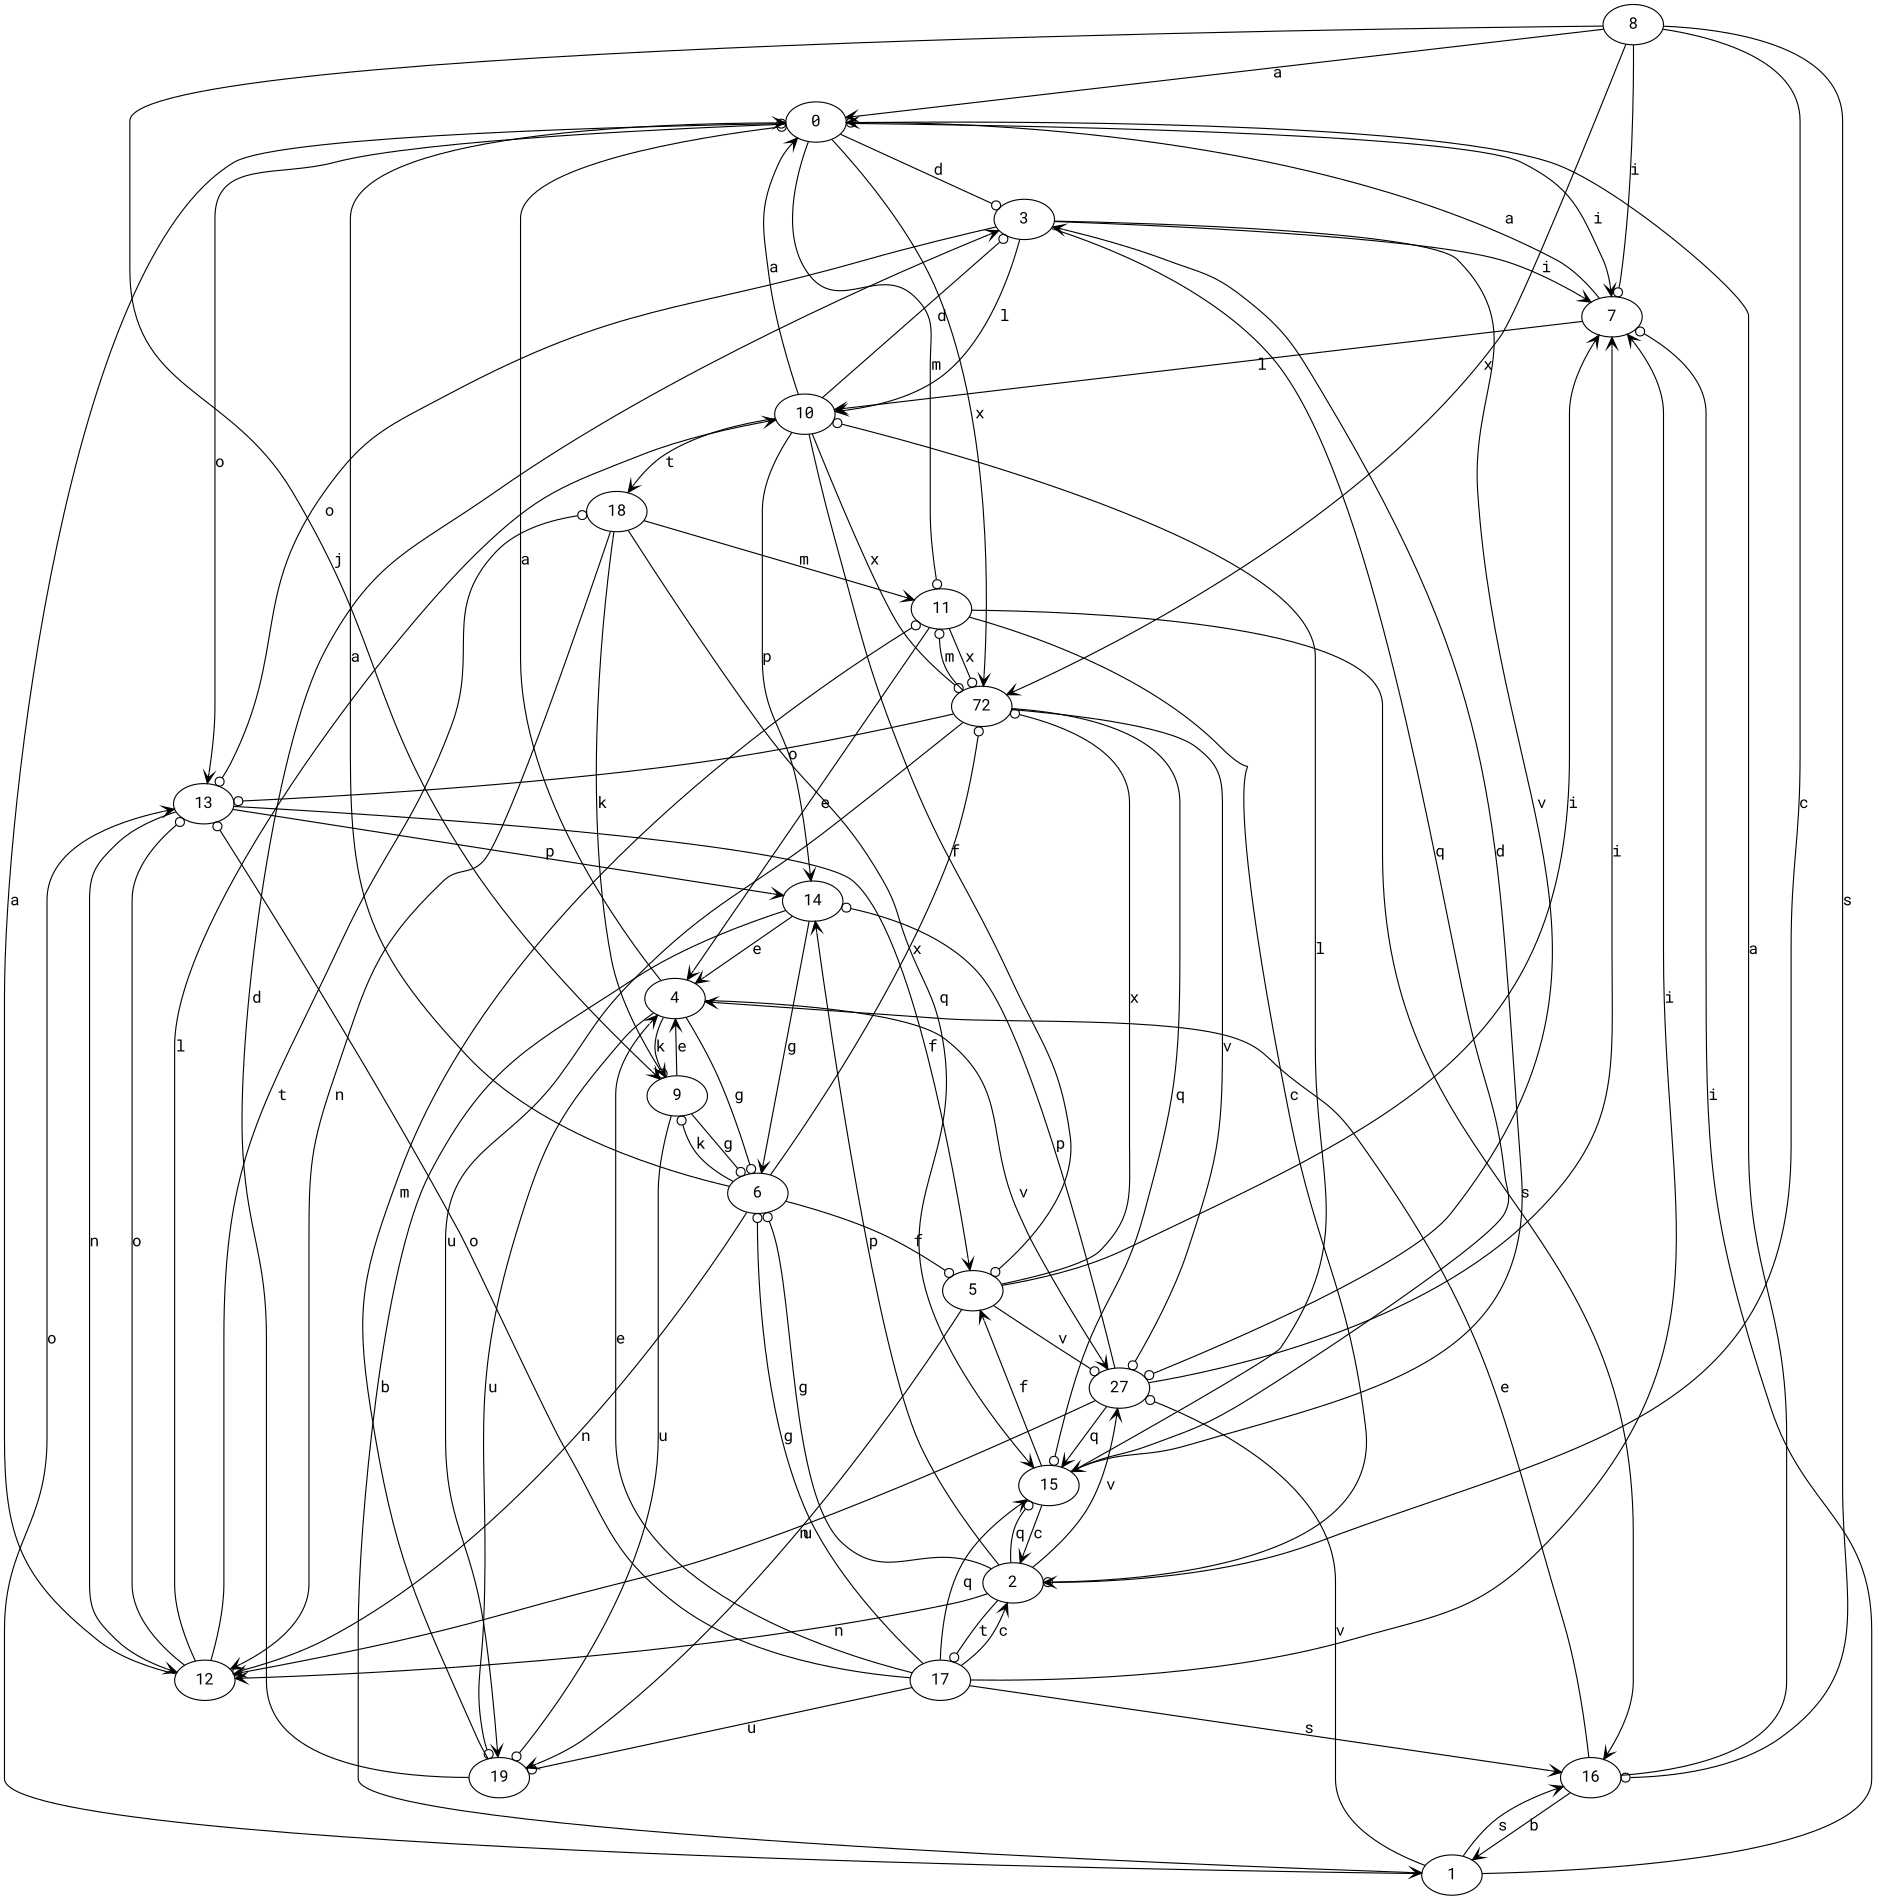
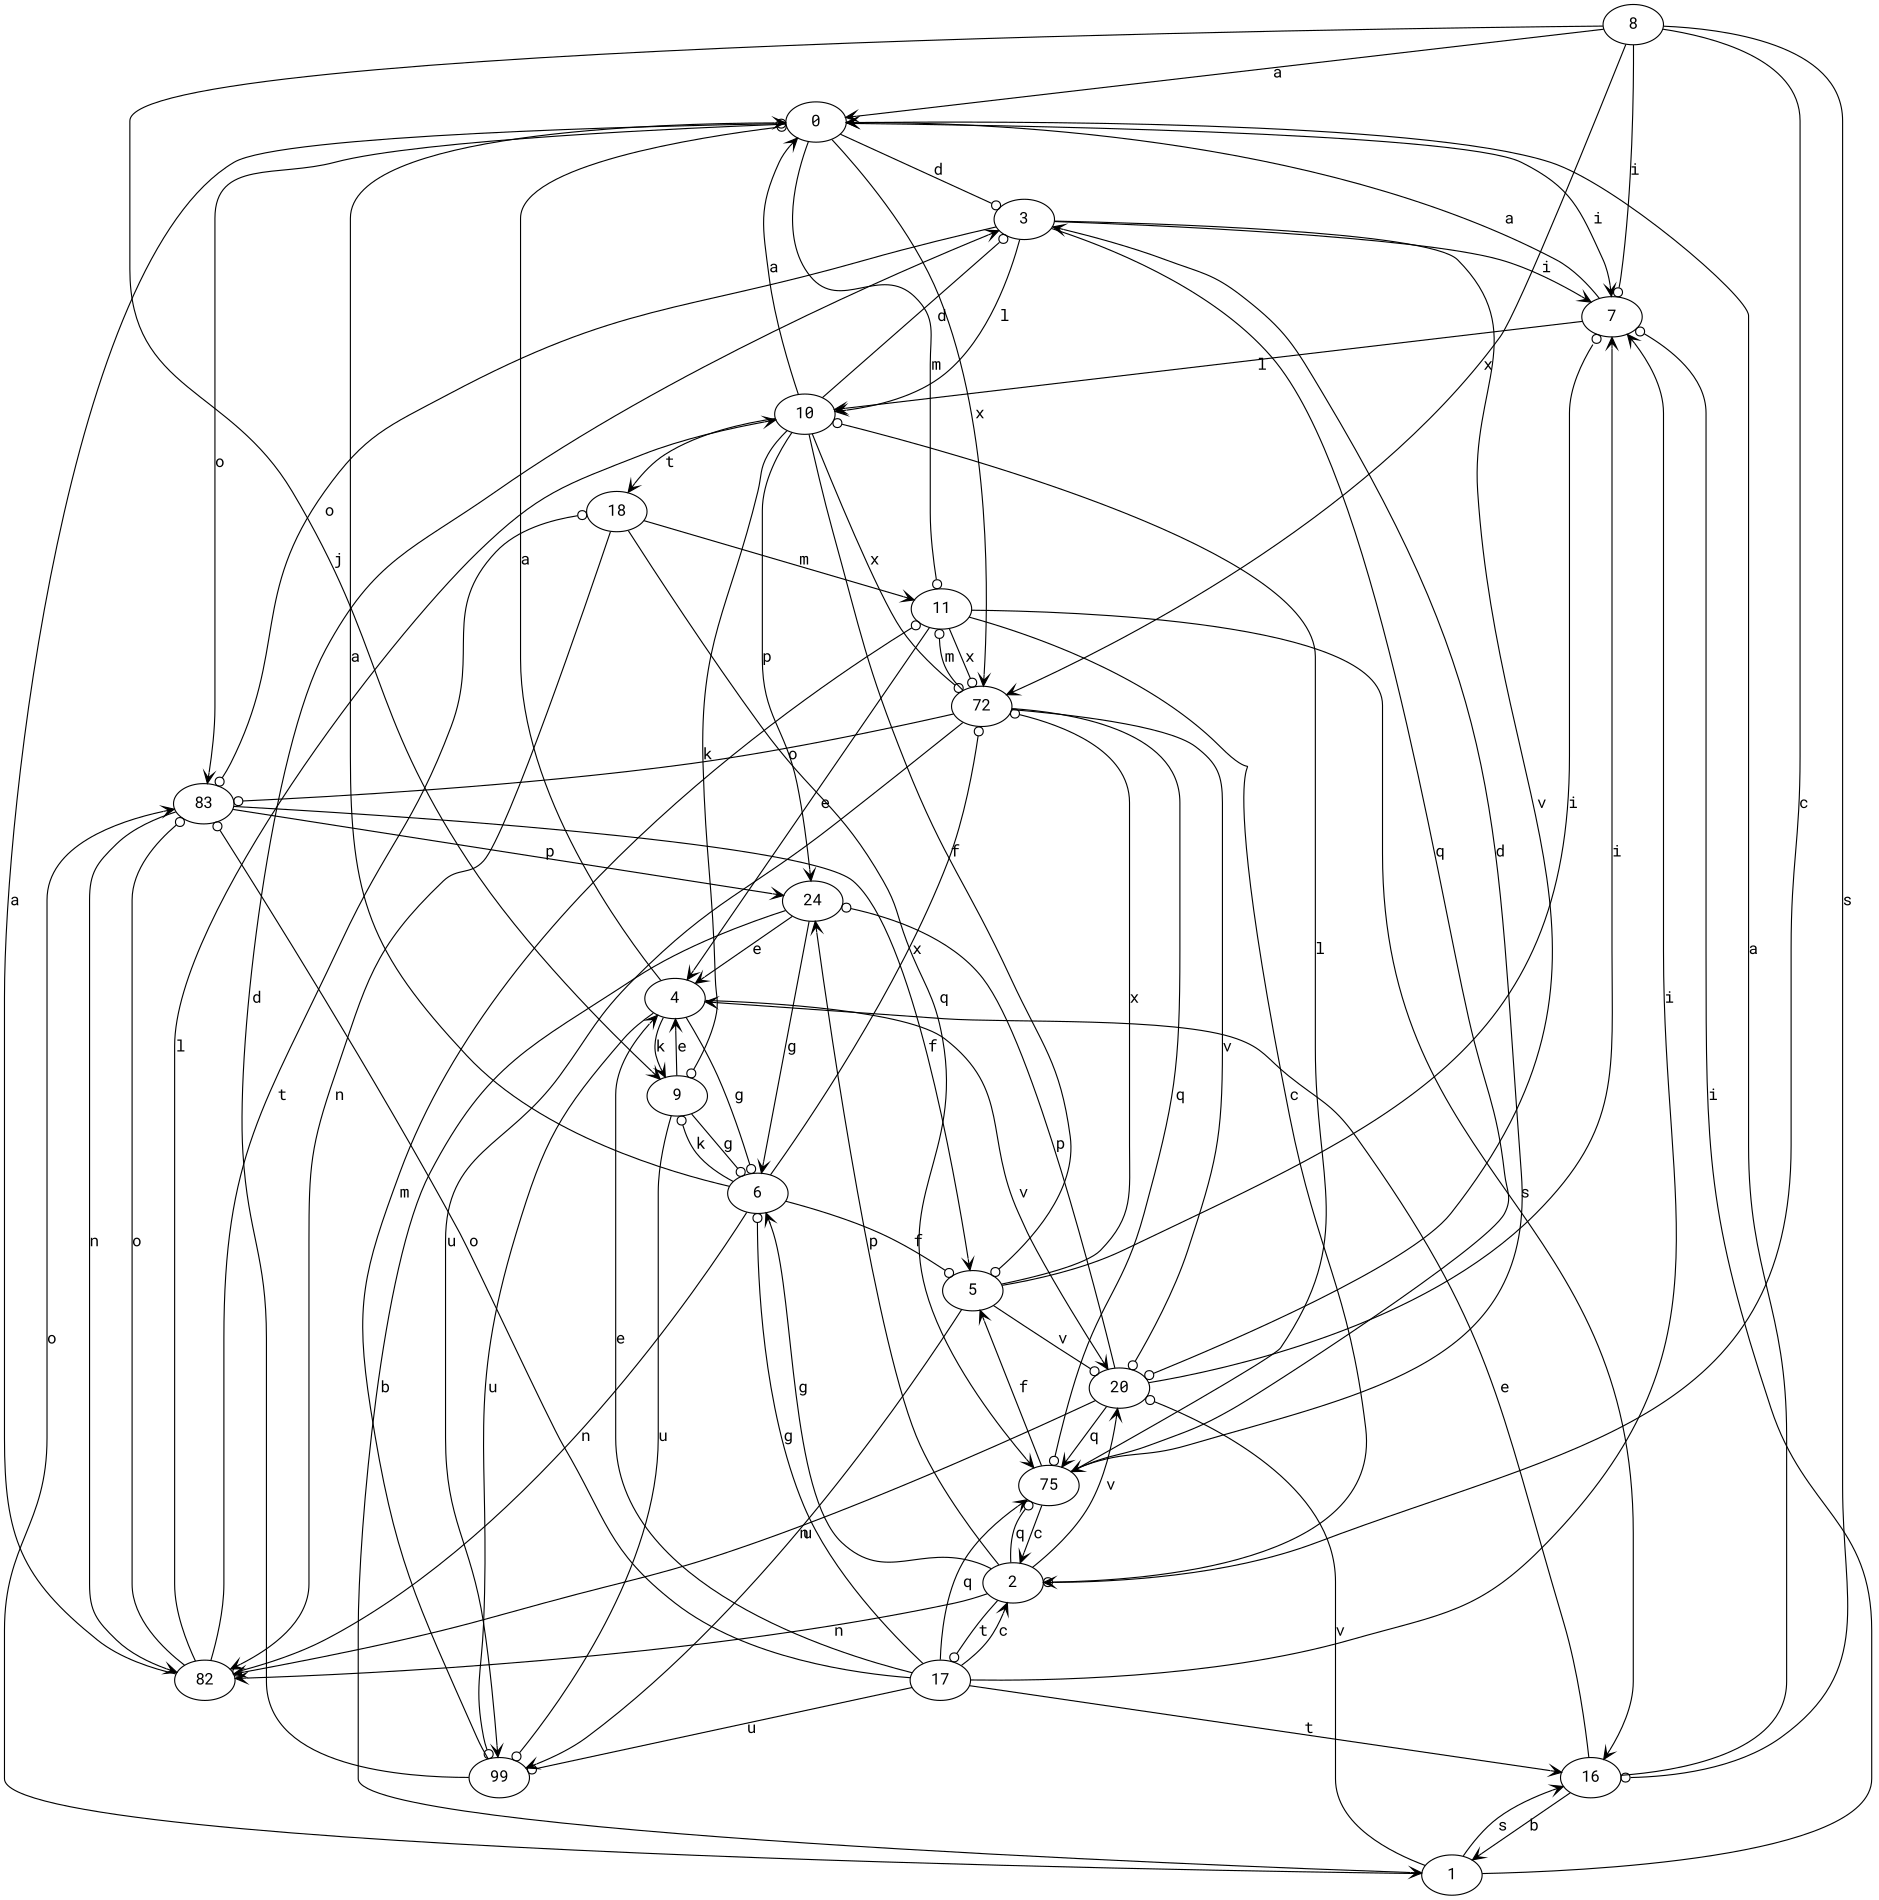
(1749, 630) -> (1749, 630)
(204, 804) -> (204, 804)
(597, 806) -> (703, 745)
(813, 901) -> (813, 901)
(1525, 963) -> (1525, 963)
(1119, 1388) -> (1119, 1388)
(808, 1463) -> (808, 1463)
(1049, 1486) -> (1049, 1486)
(205, 1680) -> (205, 1680)
(1309, 1729) -> (1309, 1729)
(499, 1778) -> (499, 1778)
